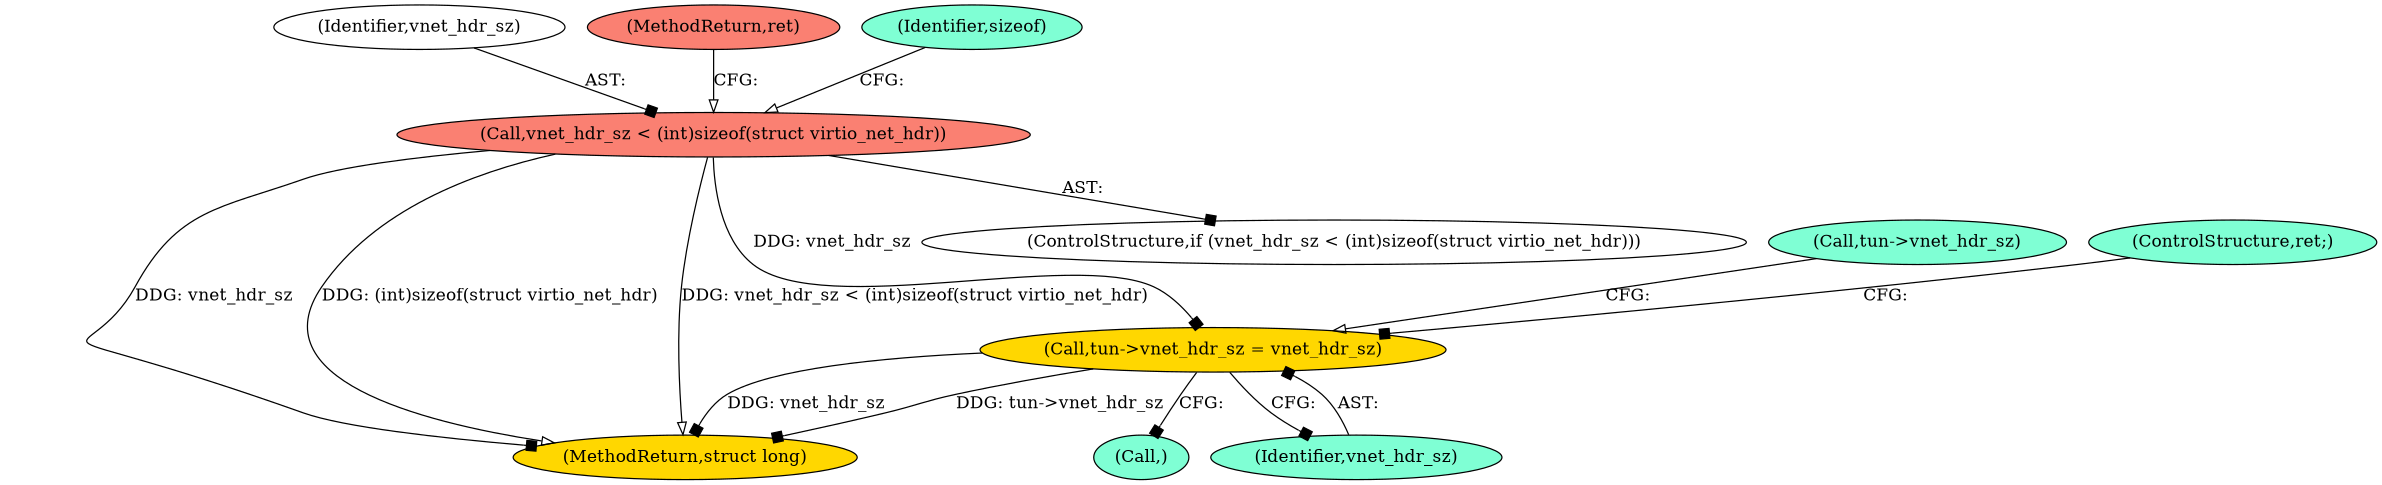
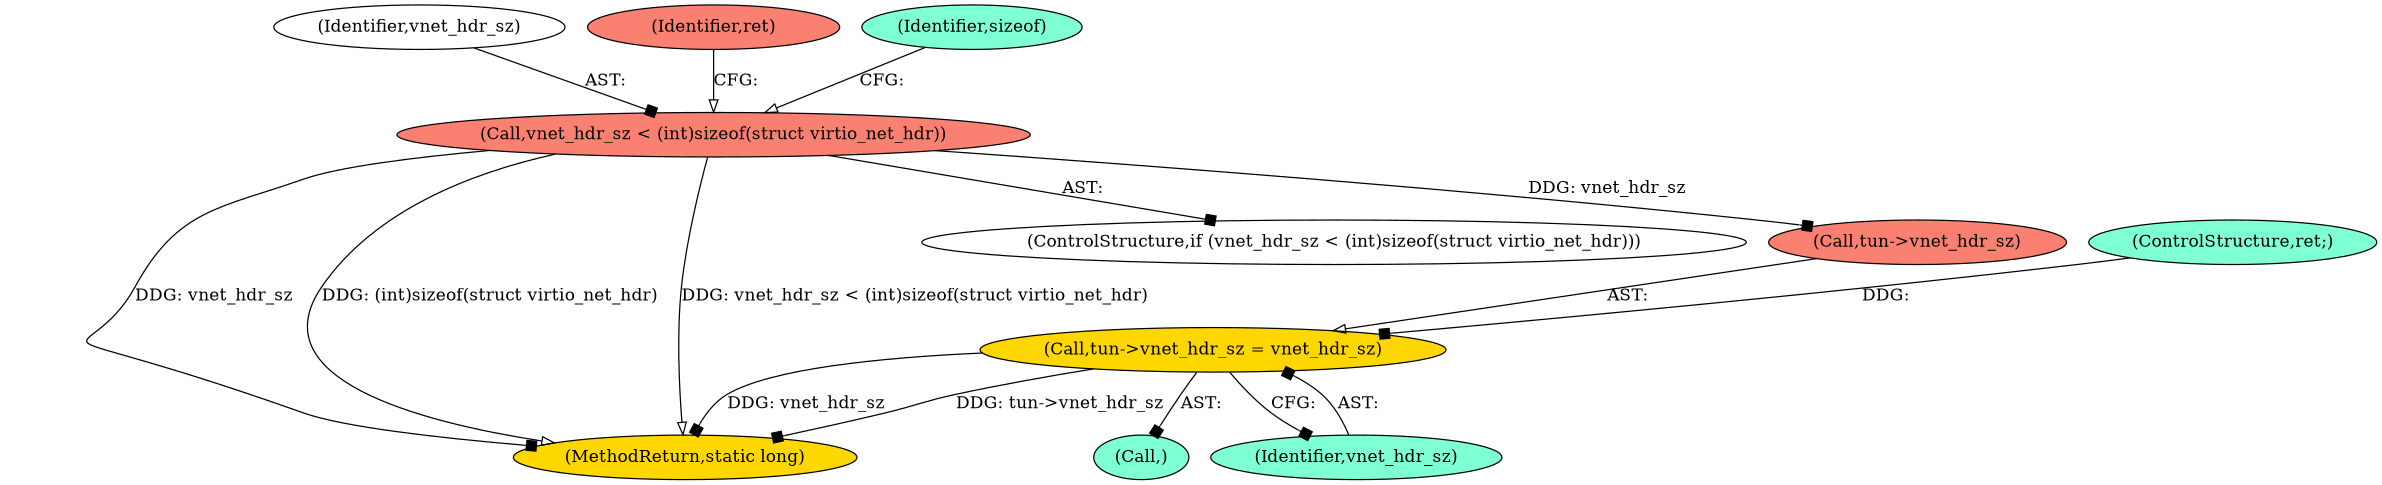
(714, 27) -> (714, 27)
(1918, 242) -> (1918, 242)
(918, 284) -> (1368, 184)
(1631, 296) -> (1631, 296)
(1889, 296) -> (1889, 296)
(1204, 404) -> (1204, 404)
(685, 457) -> (685, 457)
